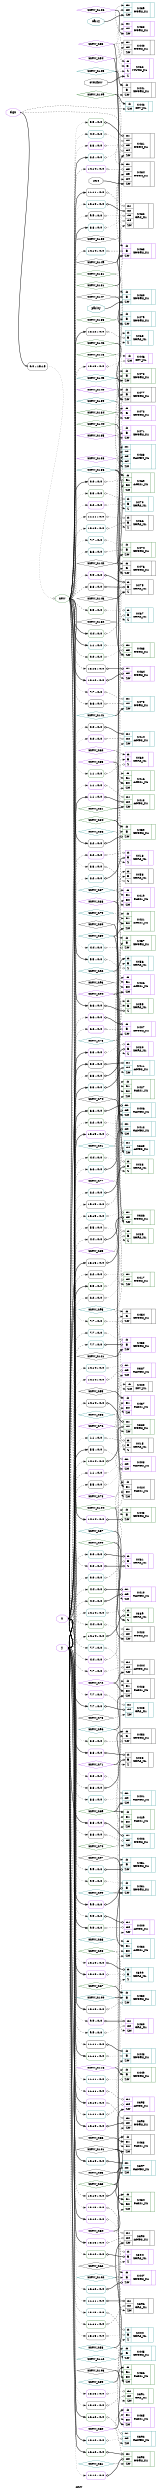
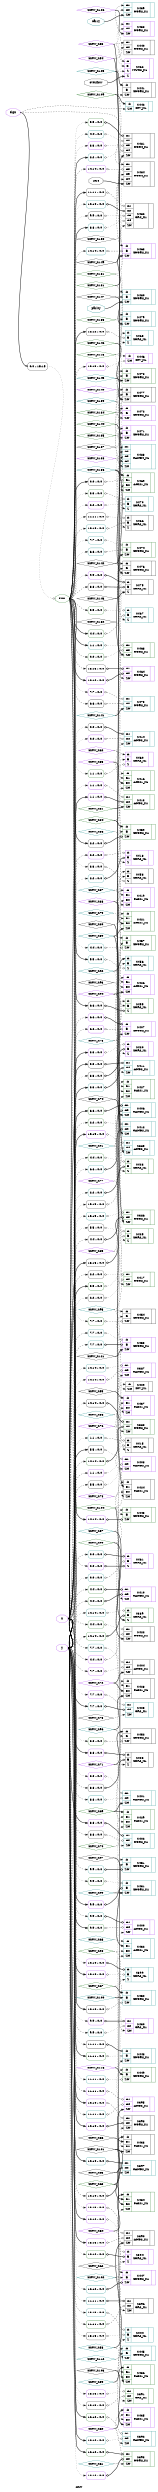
(96, 436) -> (96, 436)
none -> (96, 447)
(62, 599) -> (62, 599)
